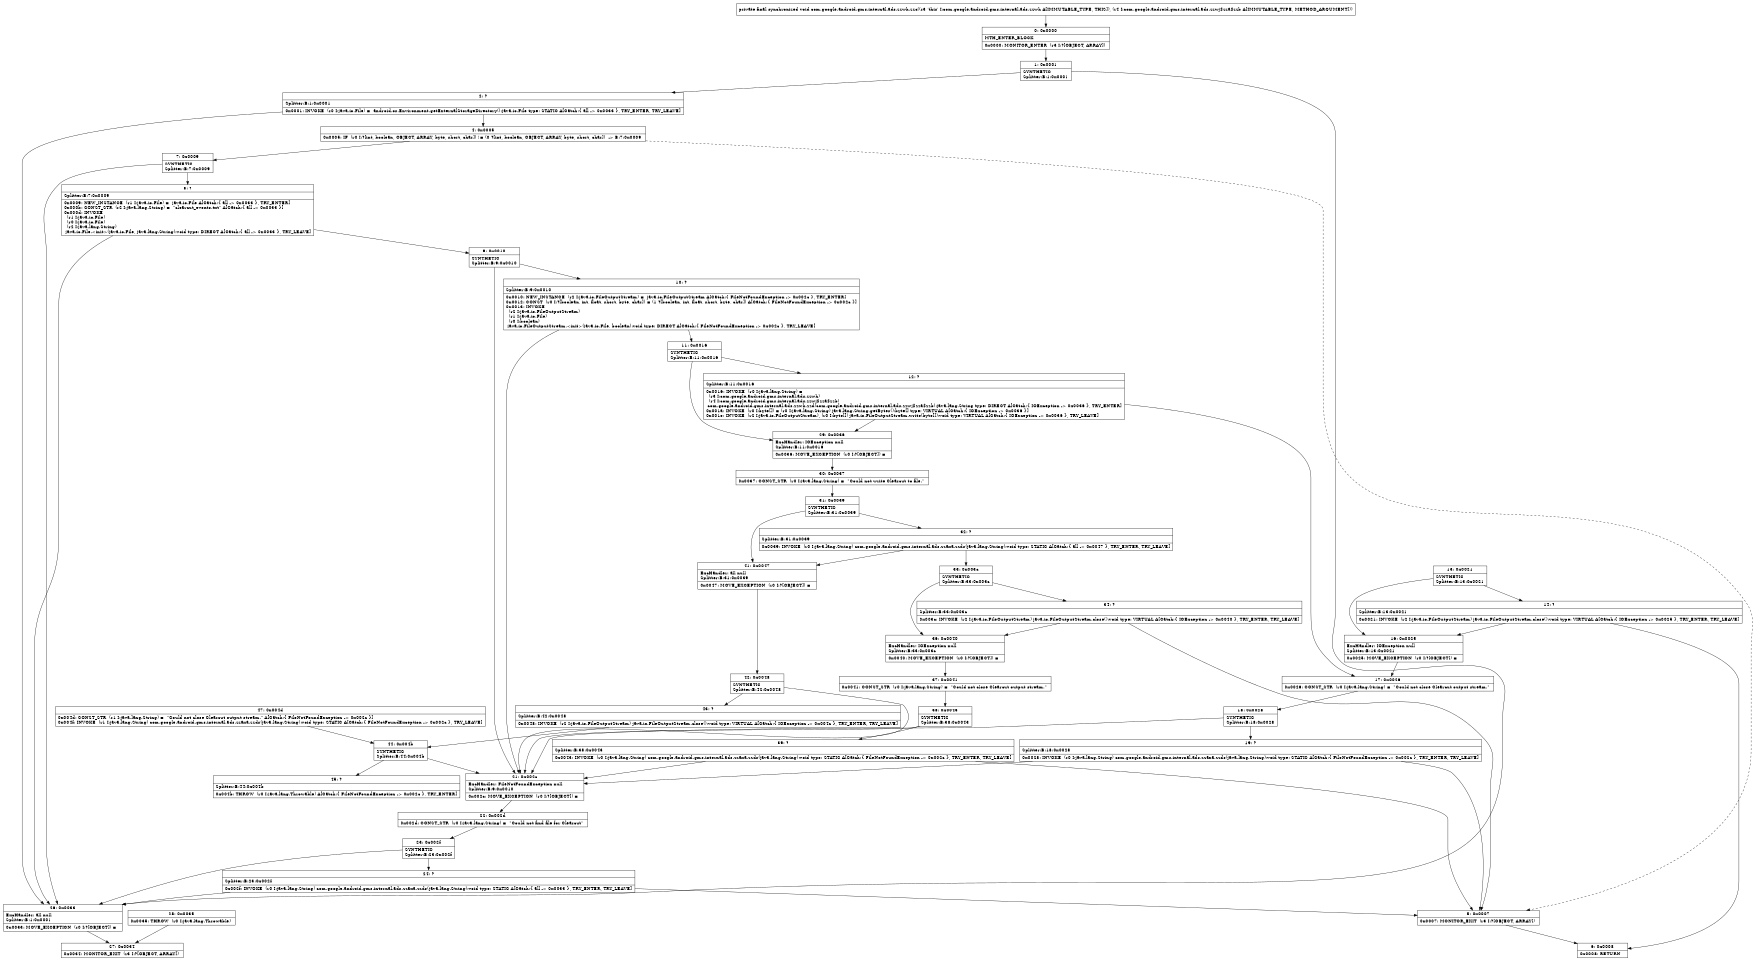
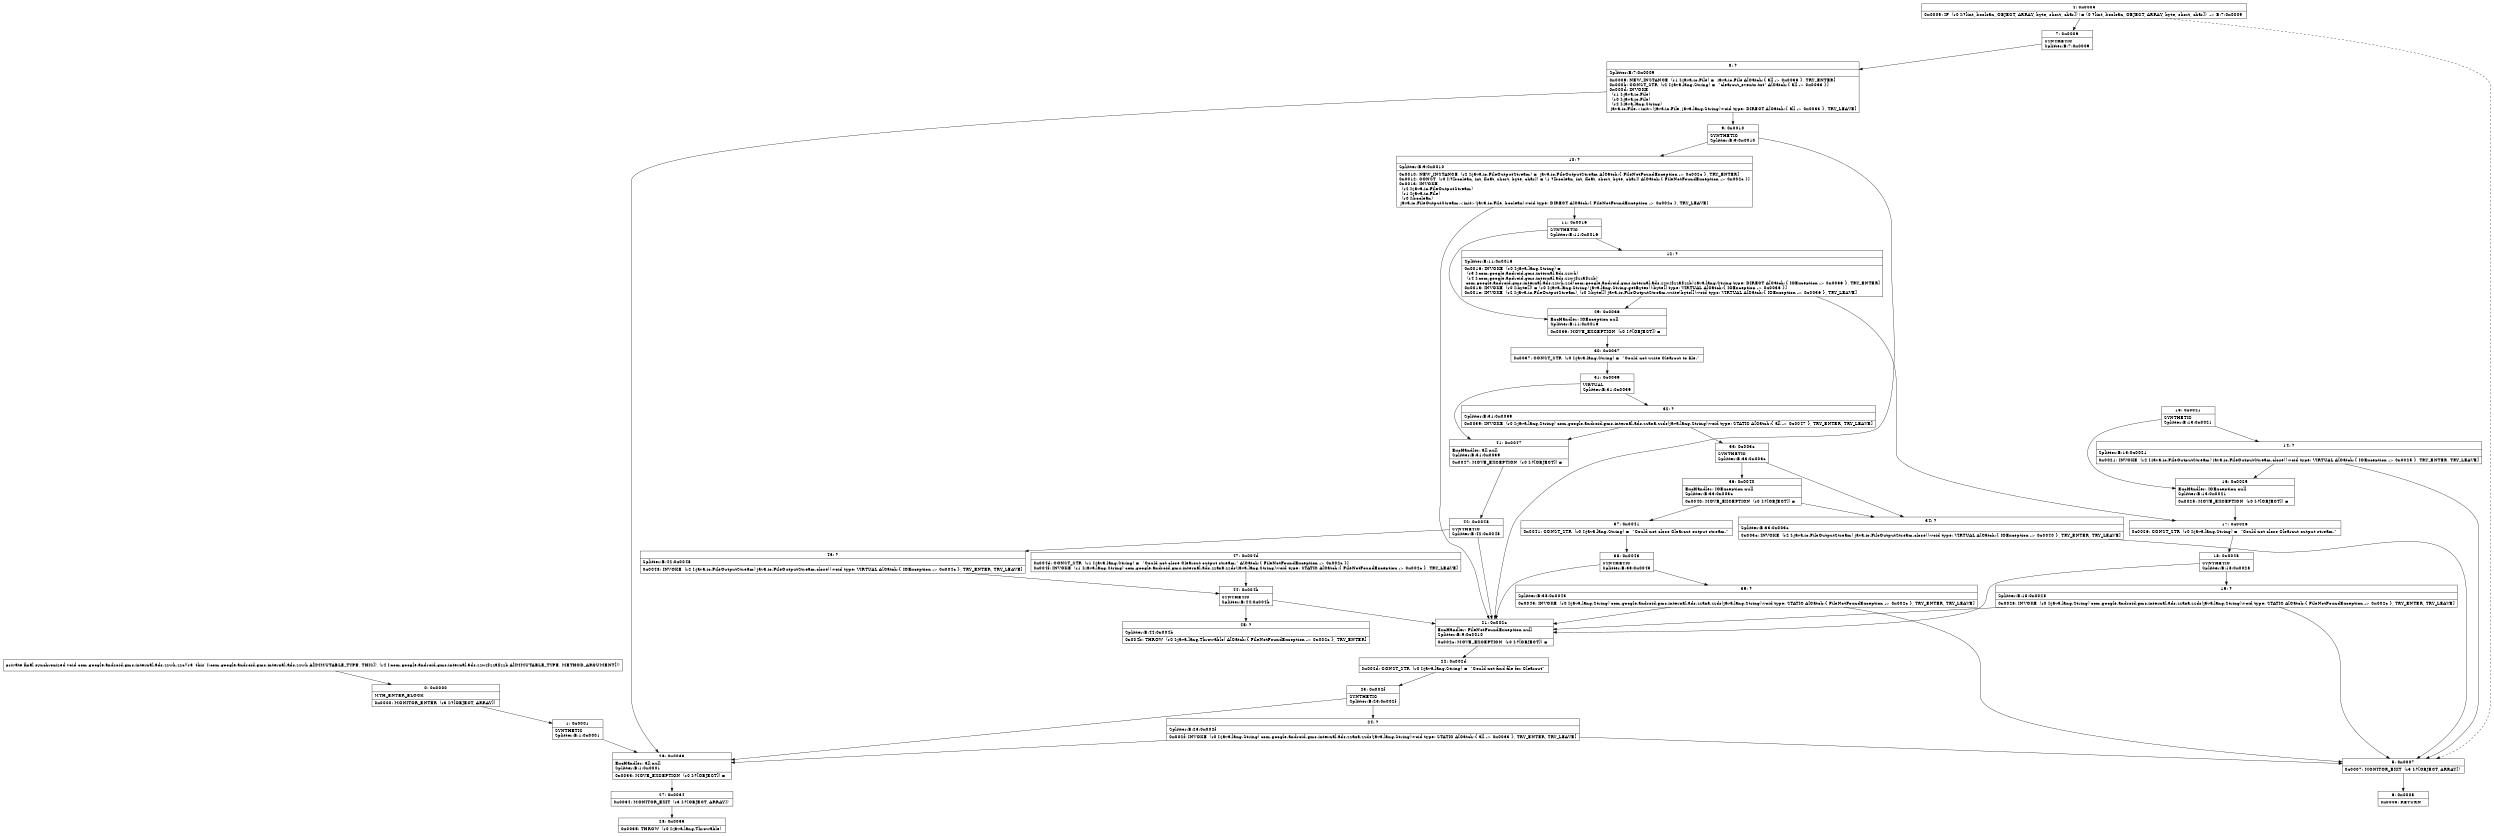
(483, 104) -> none
(47, 488) -> none
(822, 508) -> (1593, 385)
(1034, 629) -> (1836, 510)
(1739, 778) -> (2479, 577)
(153, 933) -> (672, 810)
